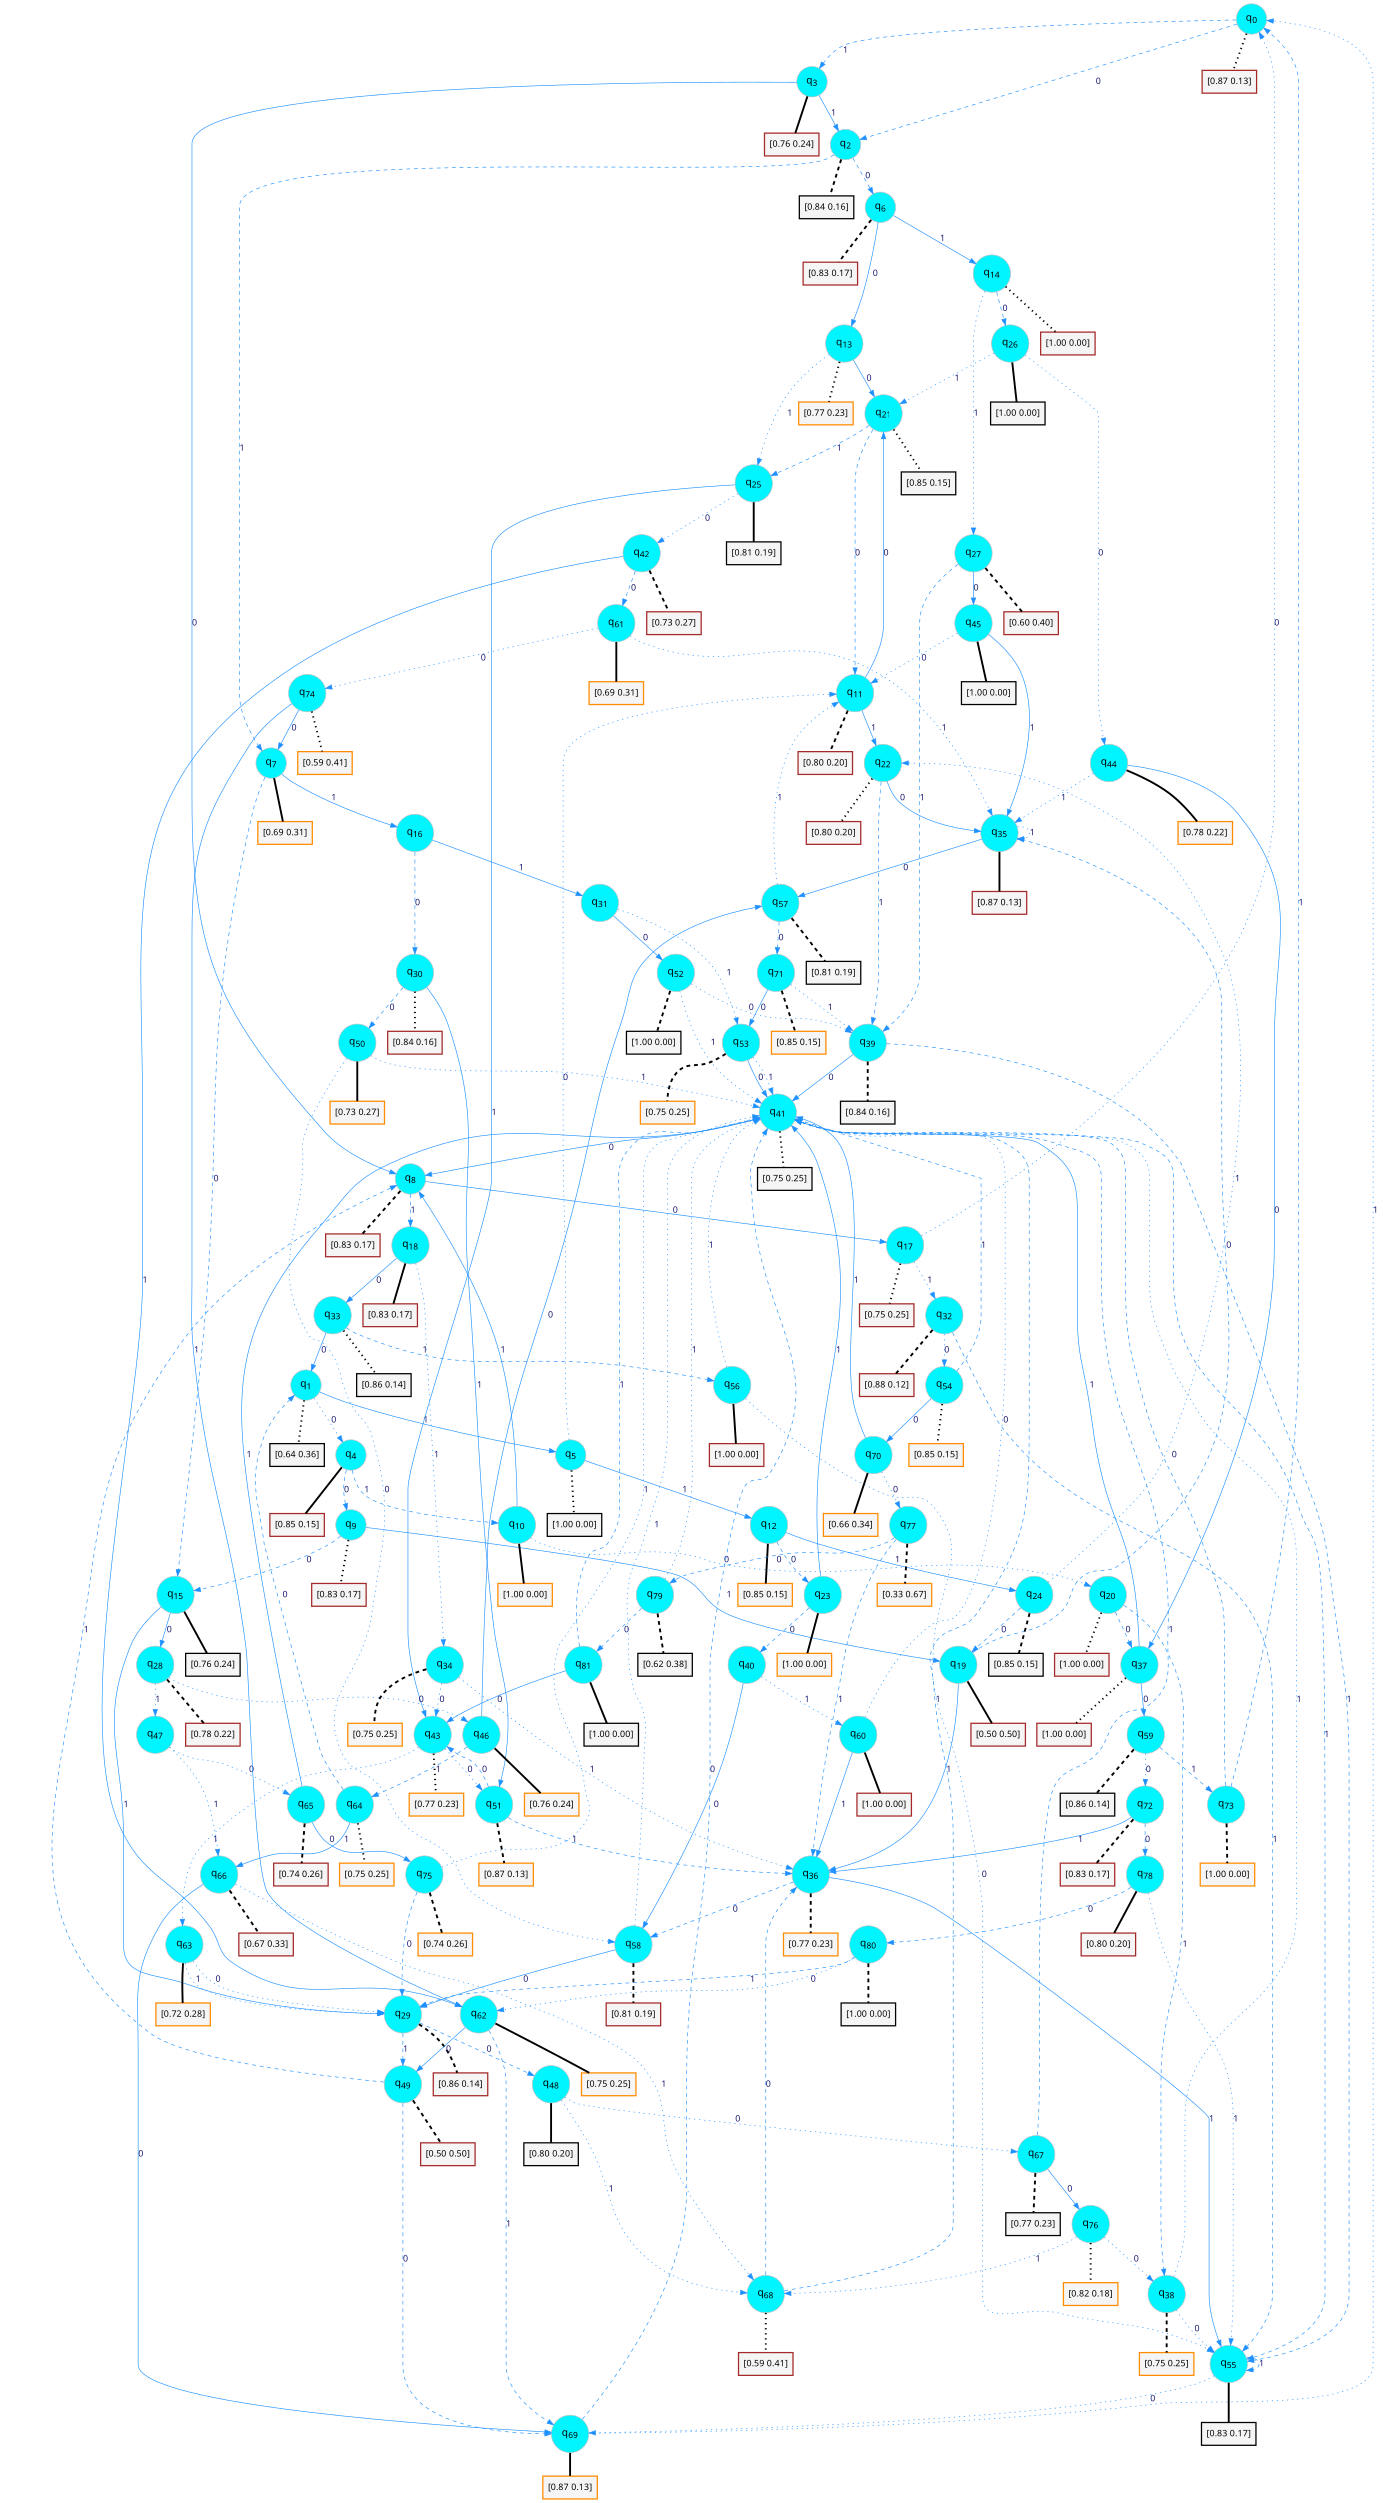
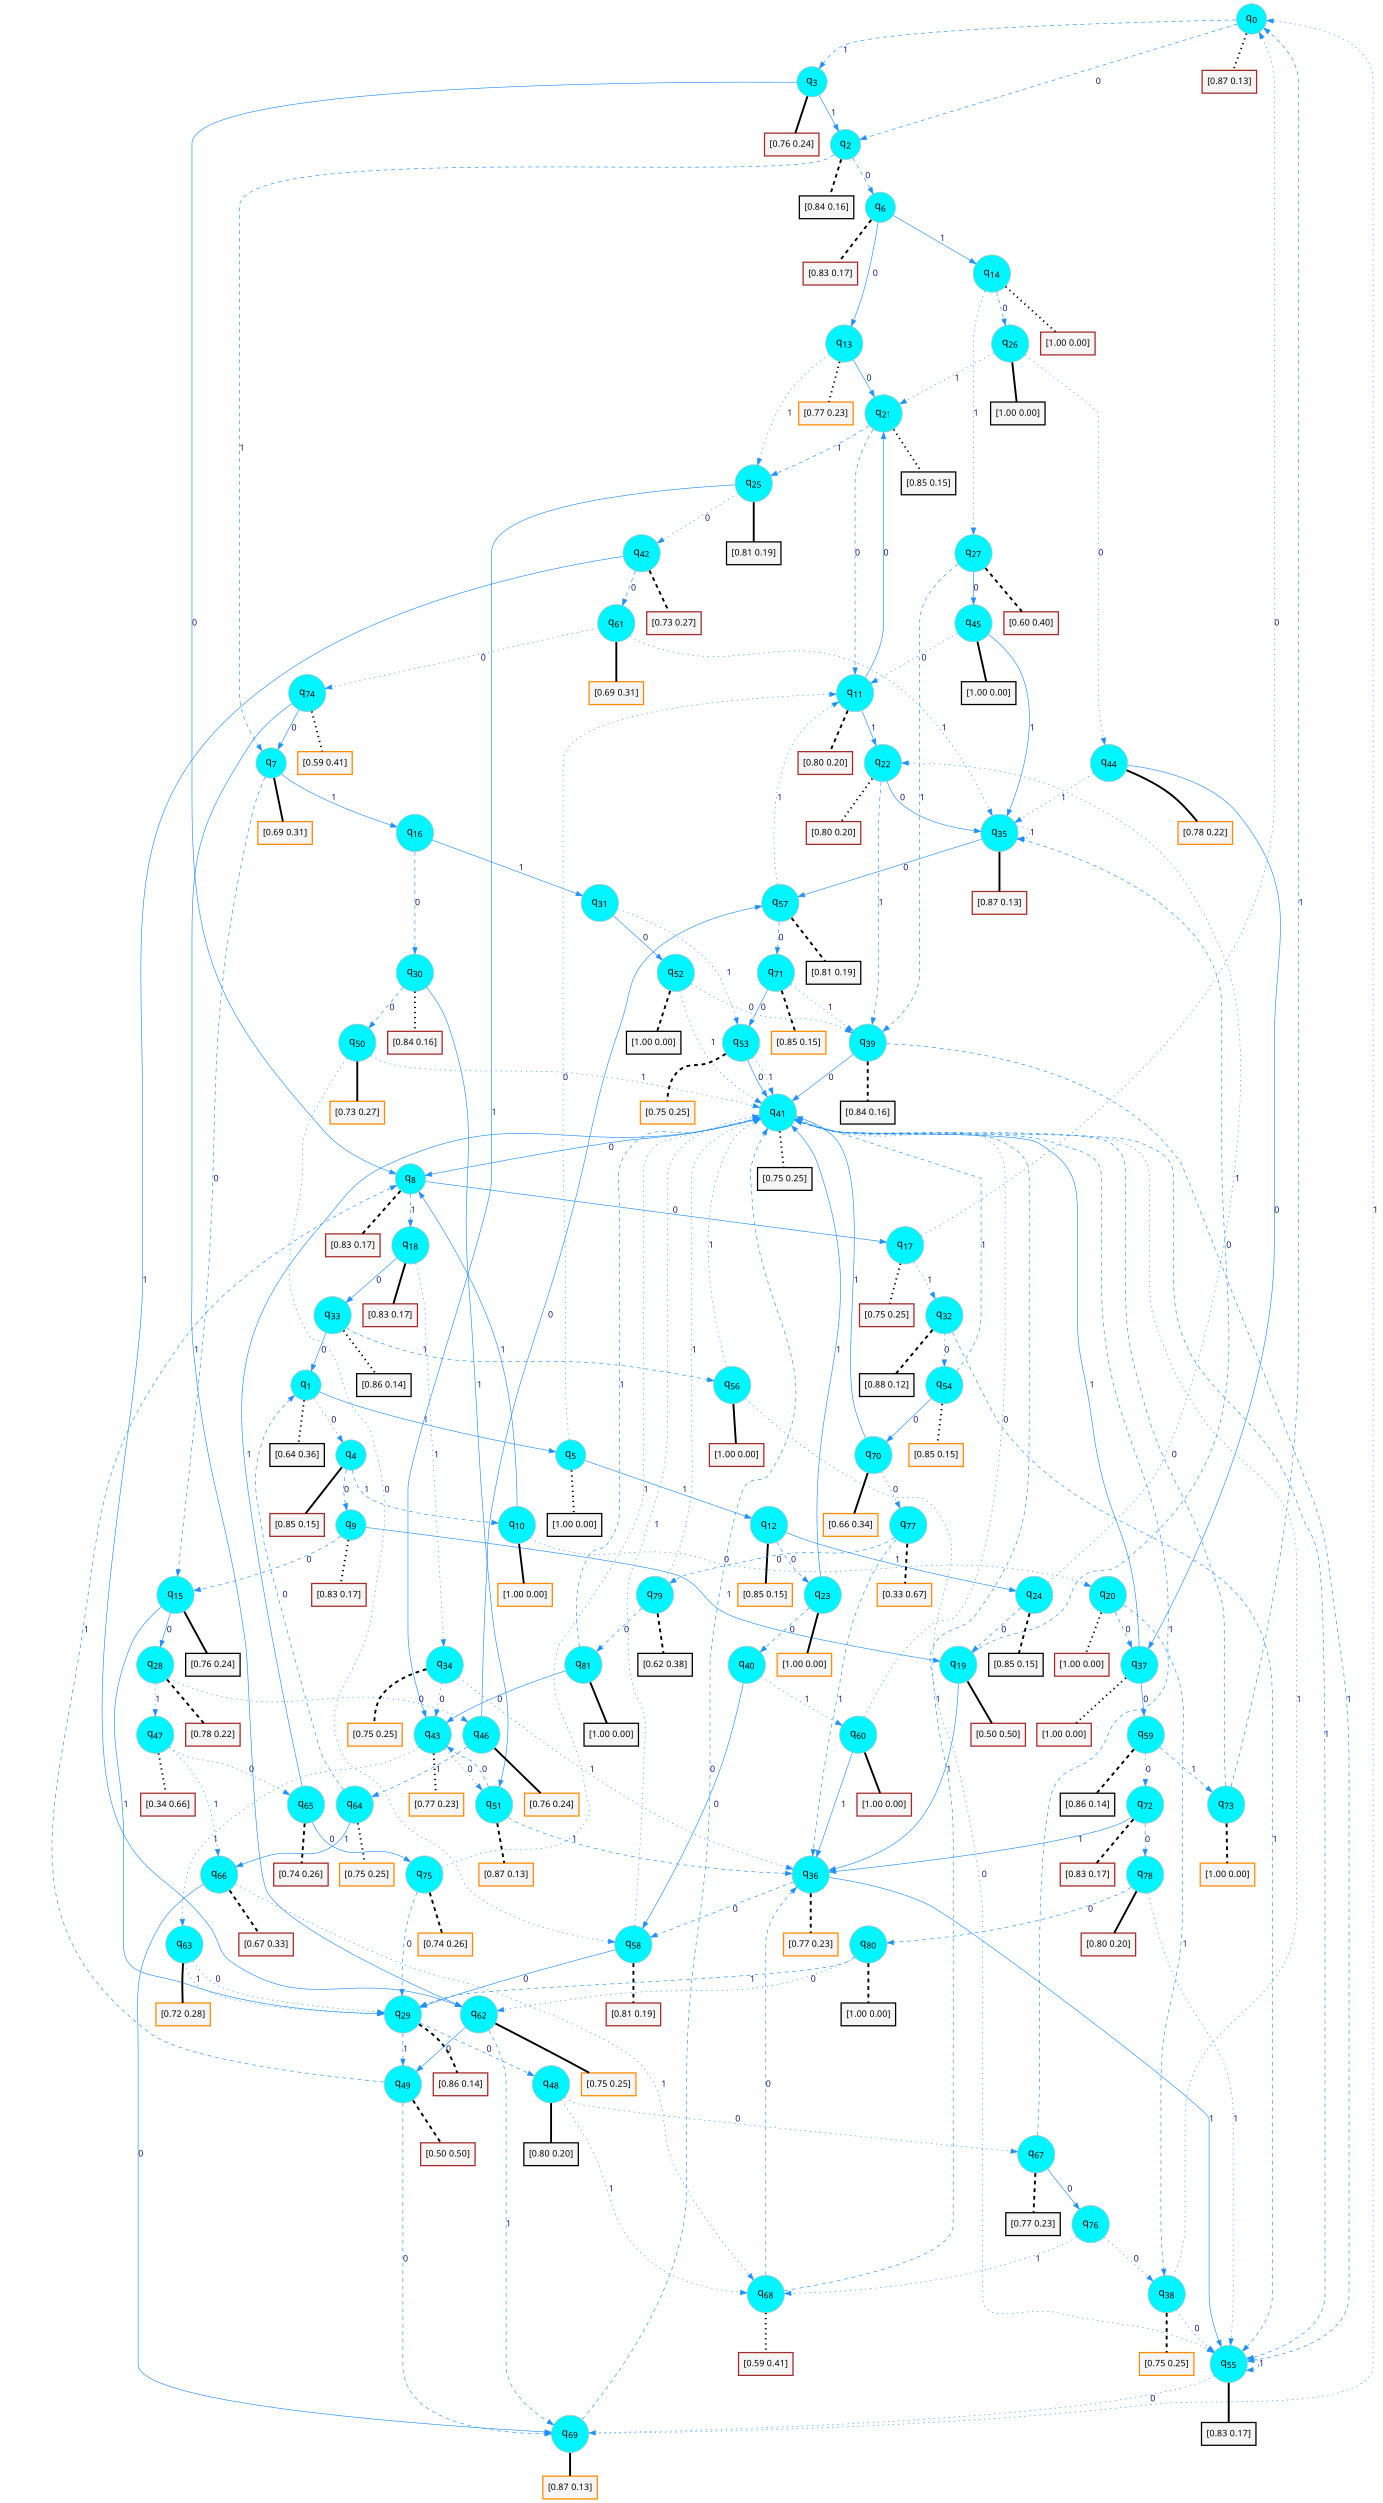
(887, 1385) -> (887, 1385)
none -> (168, 1805)
(1091, 2294) -> none
